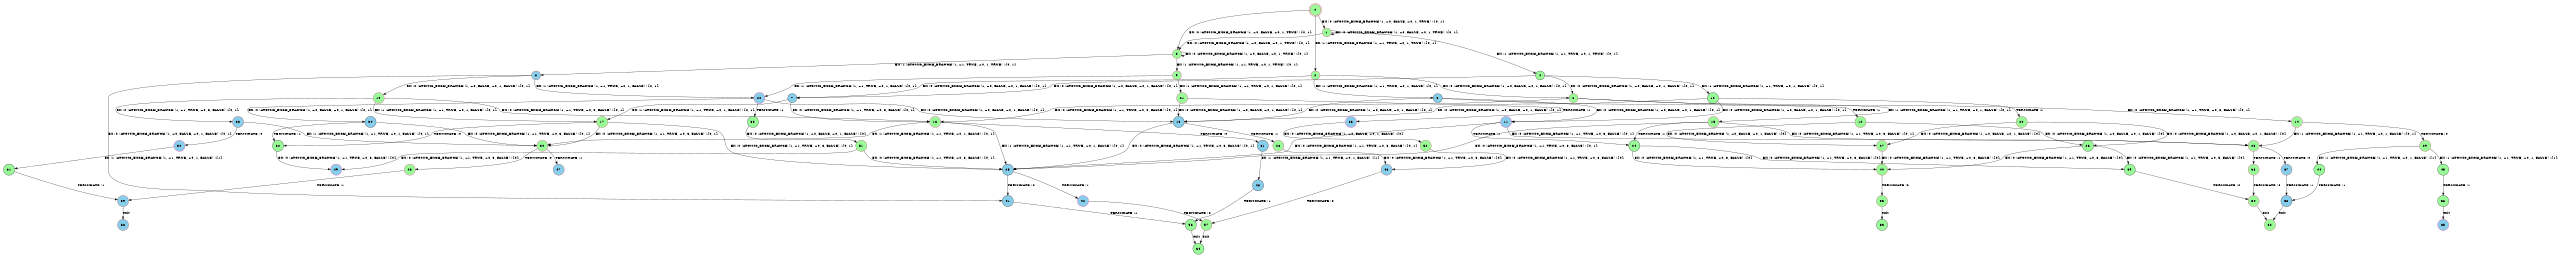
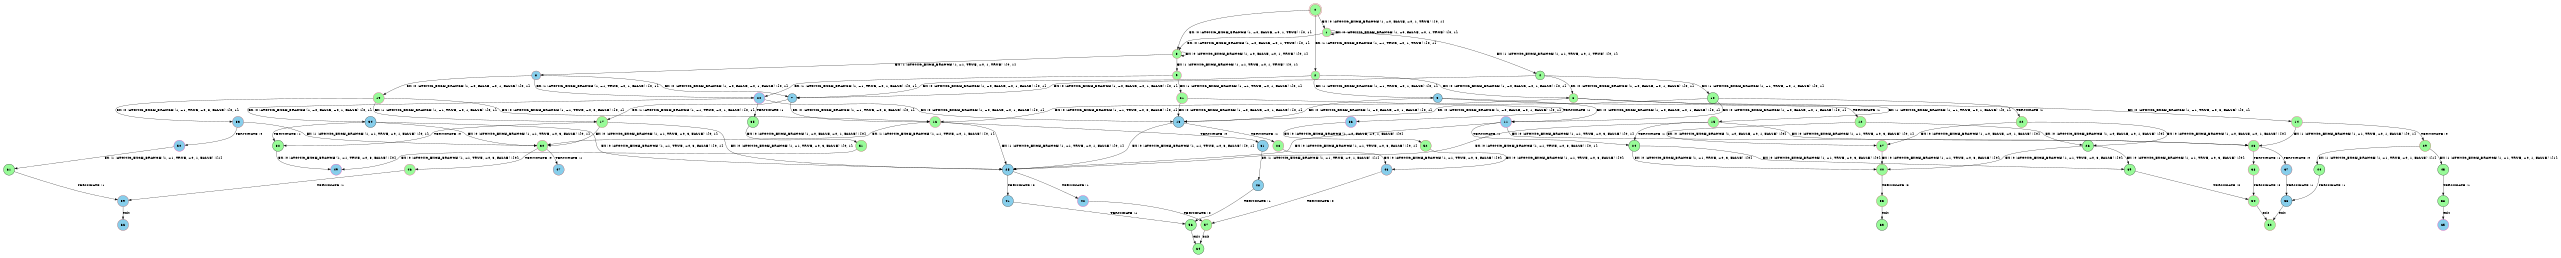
(930, 166) -> (681, 160)
(302, 195) -> (663, 87)
